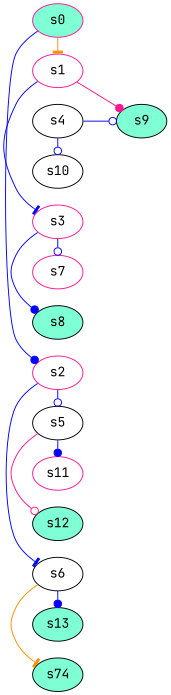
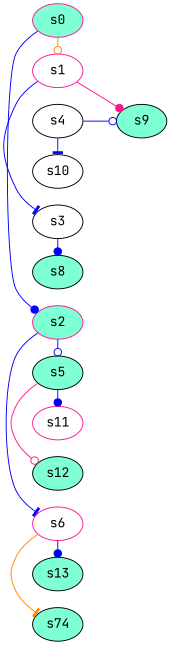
(58, 43) -> (58, 42)
(58, 142) -> (58, 144)
(58, 222) -> (58, 222)
(58, 272) -> none
(58, 373) -> (58, 322)
(58, 423) -> (58, 373)
(58, 574) -> (58, 524)
